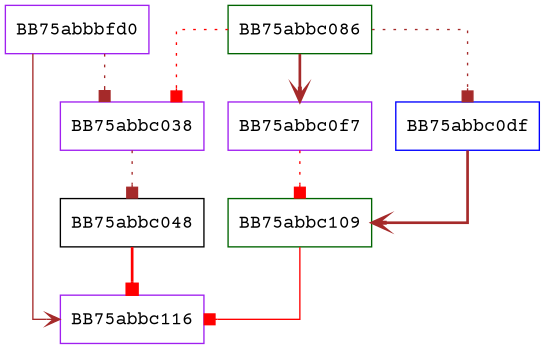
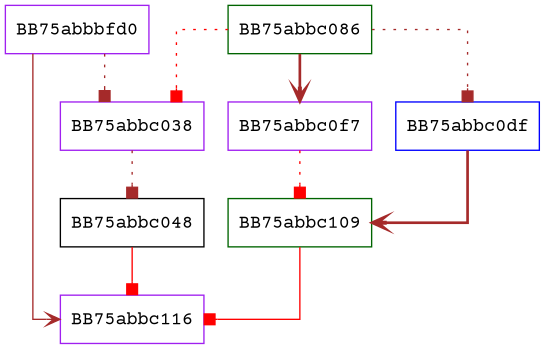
(132, 264) -> (132, 264)
